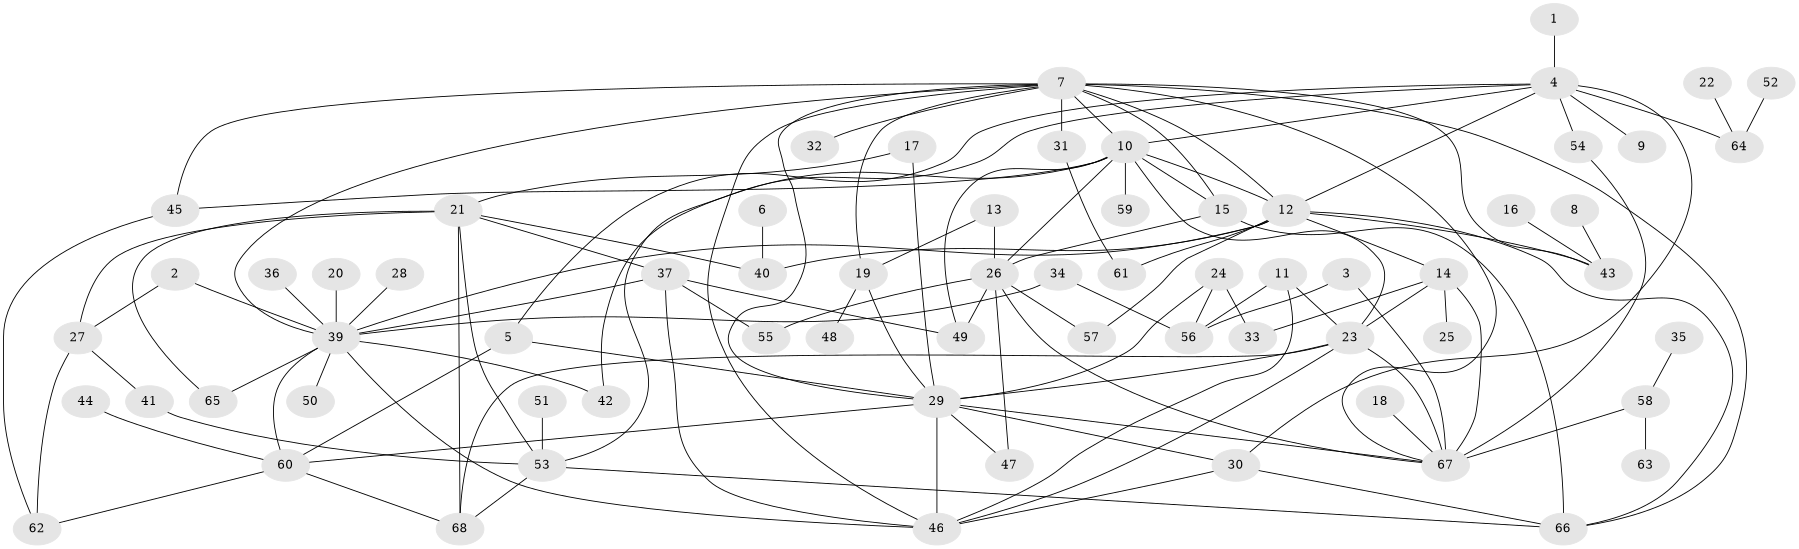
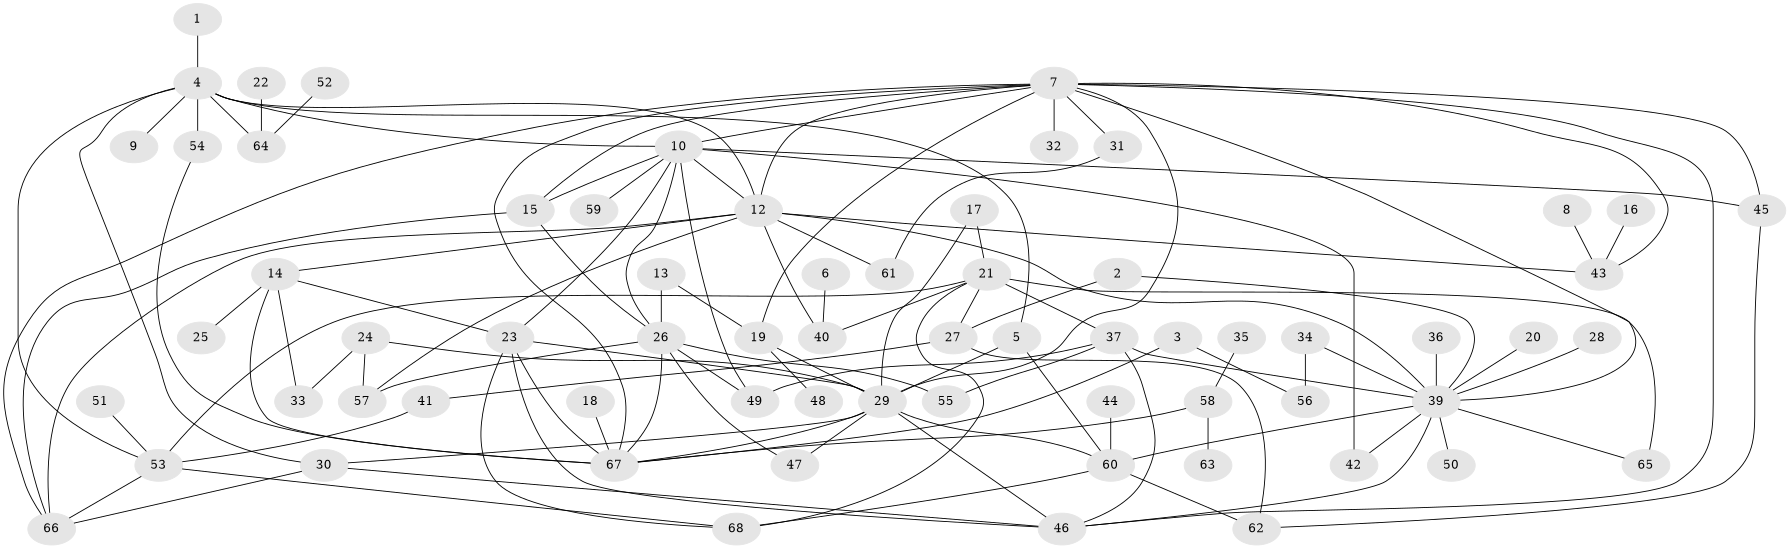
(1283, 274) -> none
(1204, 306) -> (364, 370)
